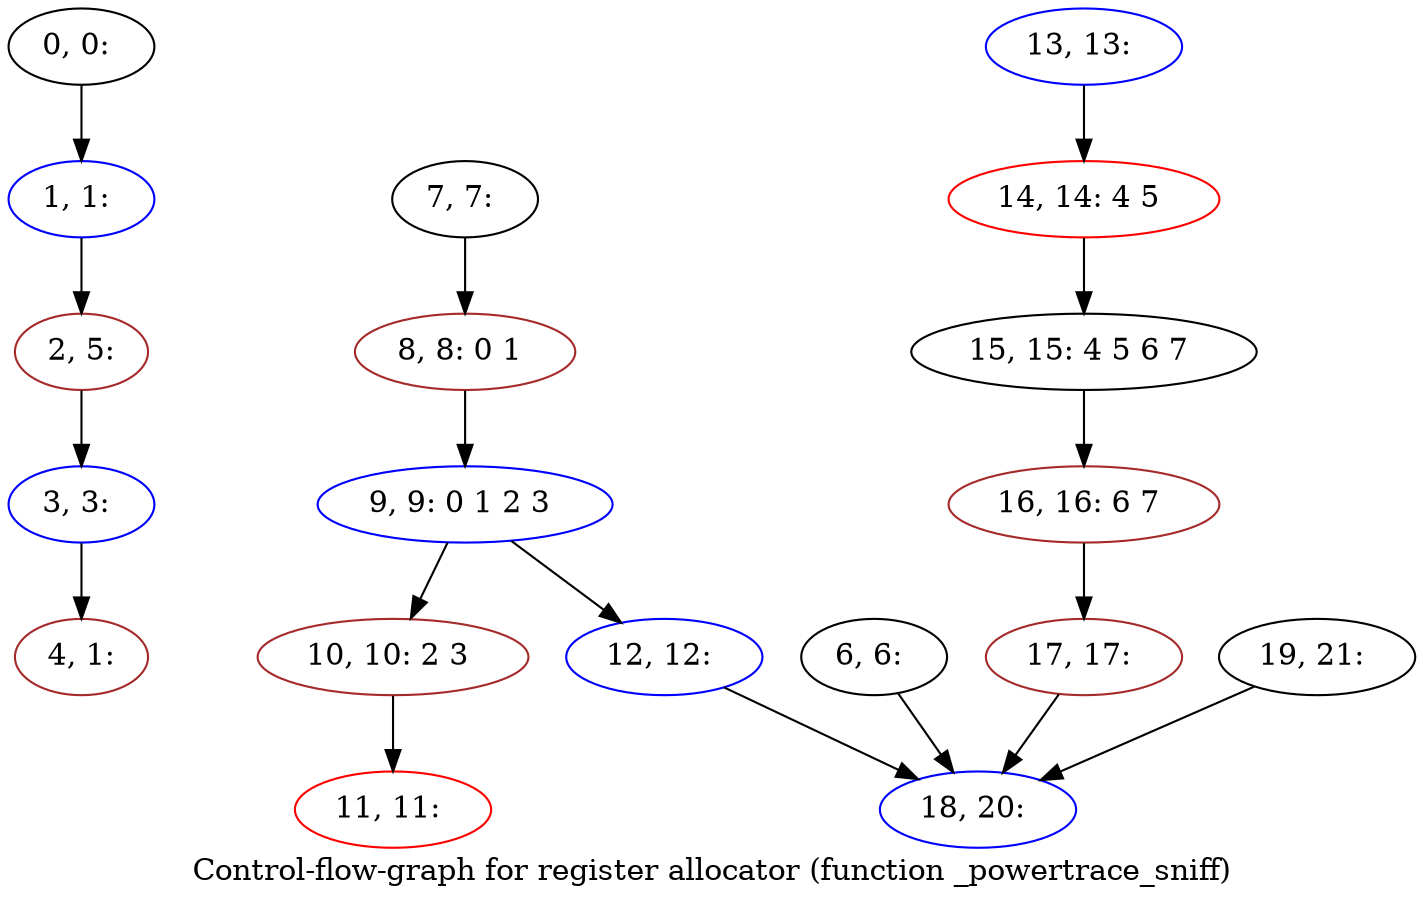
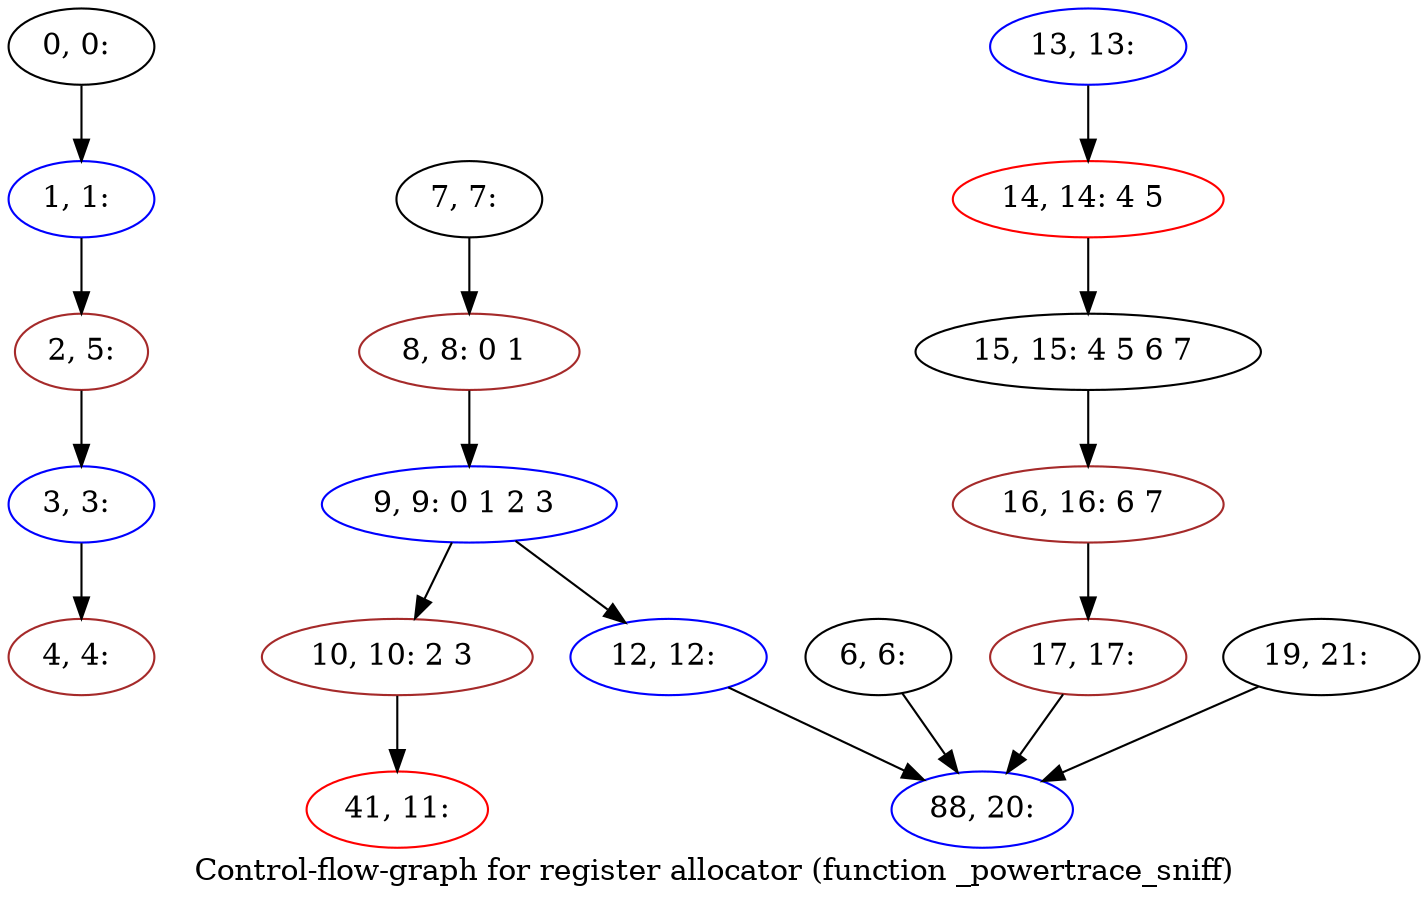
(81, 657) -> (81, 657)
(393, 810) -> (397, 810)
(978, 810) -> (982, 810)
